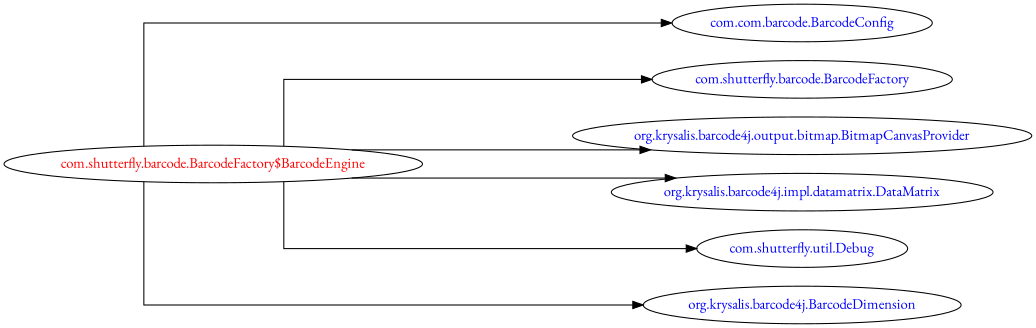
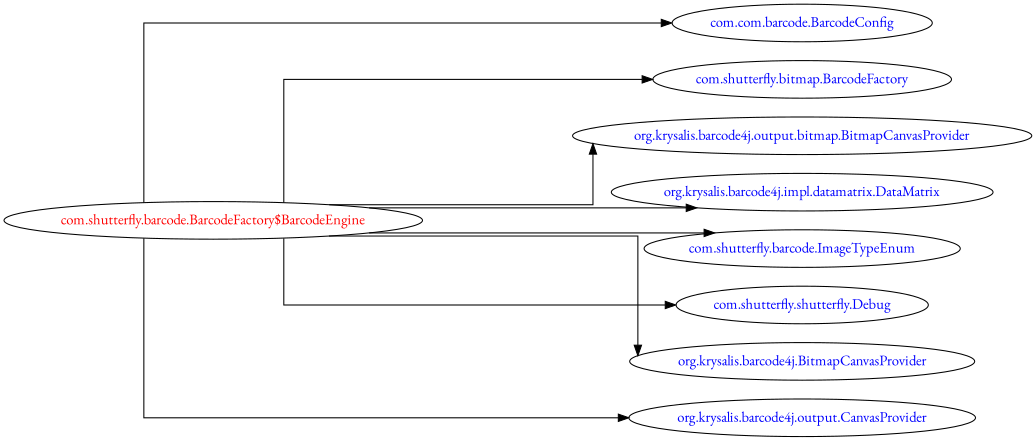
(802, 79) -> (802, 79)
(802, 249) -> (802, 305)
none -> (802, 249)
(802, 305) -> (802, 361)
none -> (802, 418)
